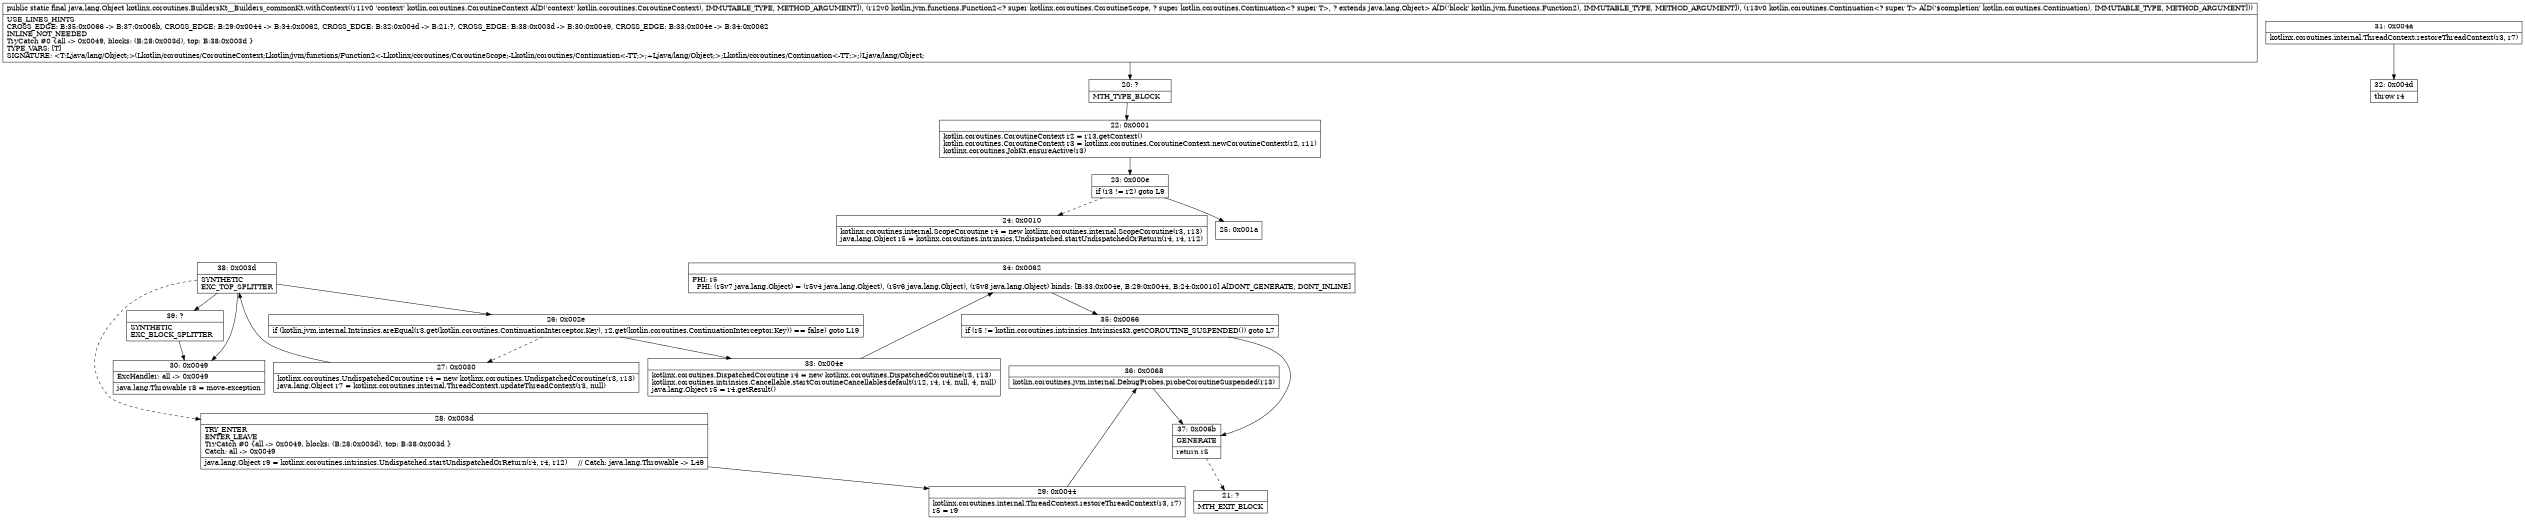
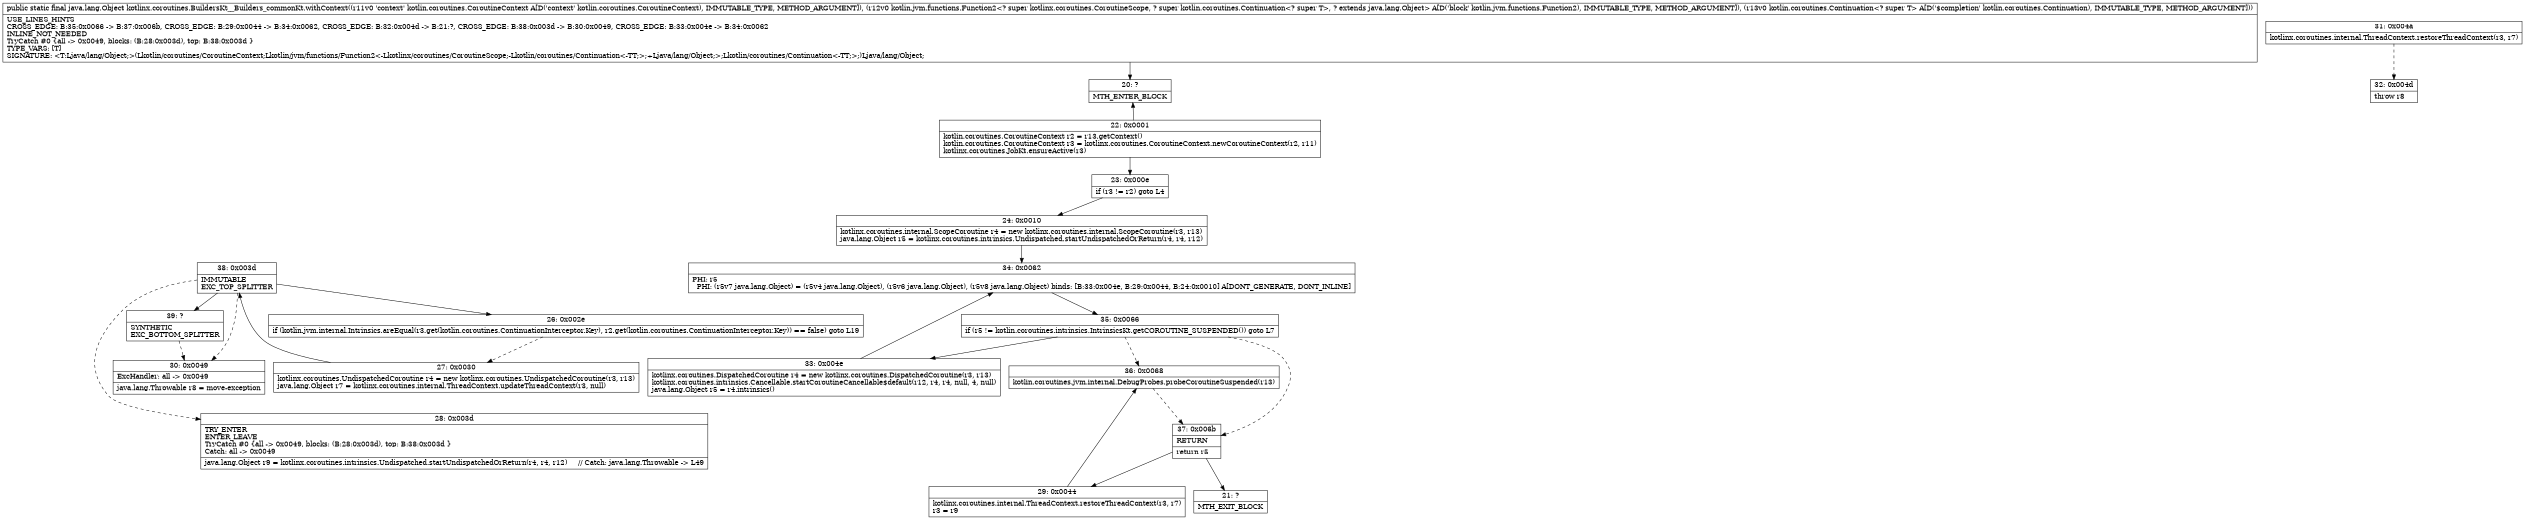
(2394, 59) -> (2394, 59)
(1126, 97) -> (1130, 97)
(2390, 97) -> (2390, 97)
(1127, 109) -> (1133, 114)
(1130, 192) -> (1130, 192)
(1082, 206) -> (1082, 206)
(1239, 230) -> none
none -> (1022, 252)
(222, 280) -> (224, 280)
(233, 328) -> (233, 328)
(172, 335) -> (175, 335)
(673, 347) -> (996, 347)
(181, 348) -> (181, 348)
none -> (1131, 349)
(1290, 382) -> (1290, 382)
(714, 390) -> (713, 390)
(1166, 404) -> (1166, 404)
(1197, 441) -> (1192, 441)
(1214, 472) -> (1214, 472)
(816, 477) -> (1134, 468)
(946, 511) -> (946, 511)
